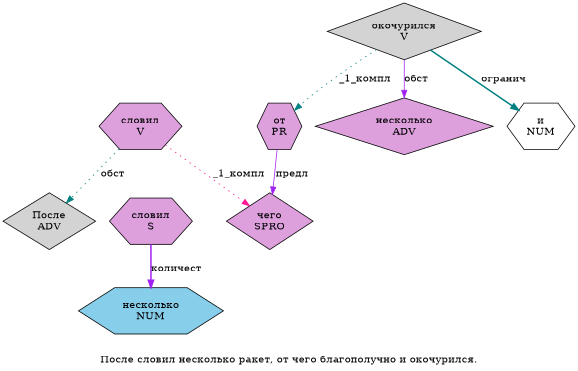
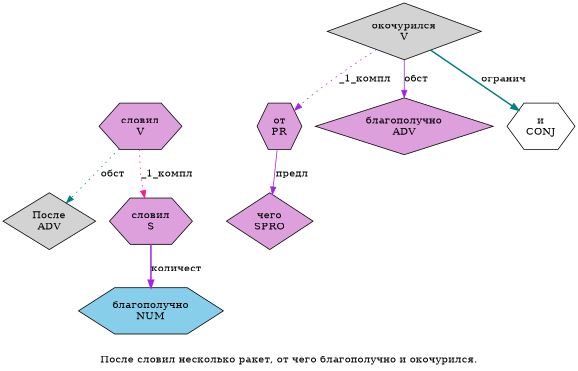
(337, 76) -> (337, 76)
(404, 126) -> (404, 126)
(541, 126) -> (541, 126)
(204, 173) -> (140, 170)
(151, 311) -> (151, 311)
